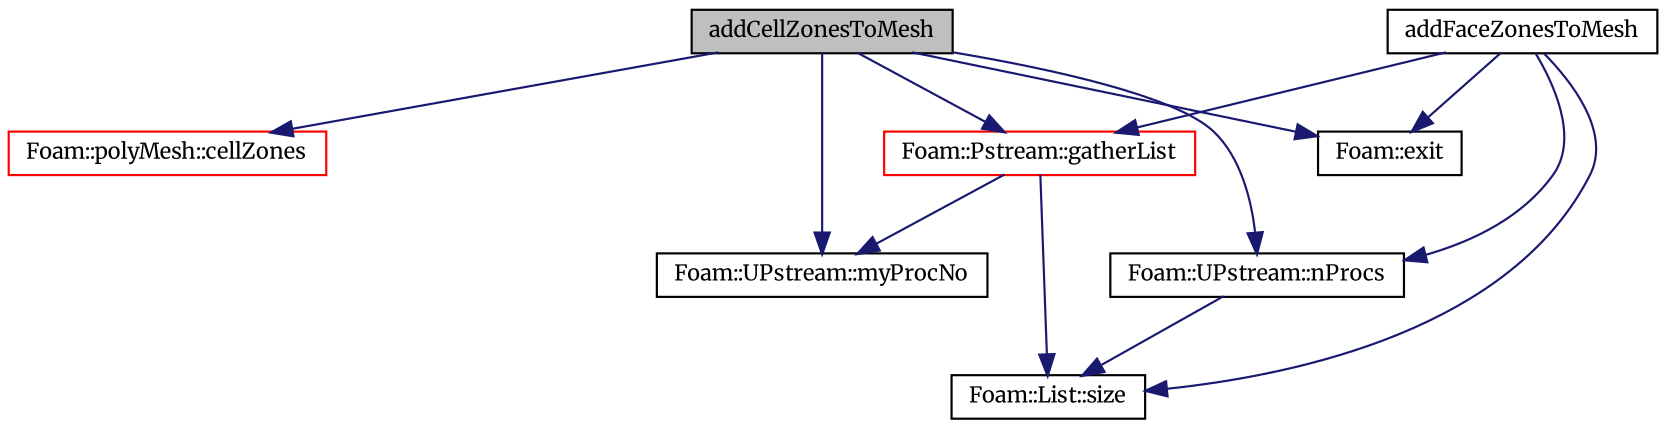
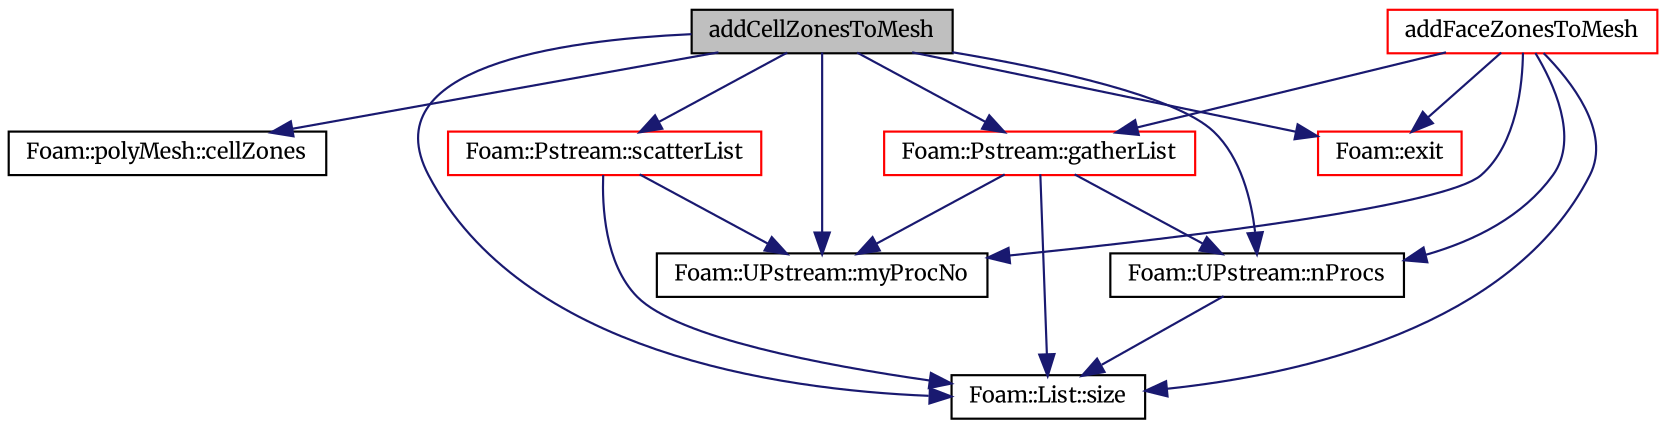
(1522, 32) -> (1522, 32)
(167, 153) -> (167, 153)
none -> (605, 153)
(1390, 153) -> (1390, 153)
none -> (1139, 209)
none -> (1314, 218)
none -> (498, 260)
